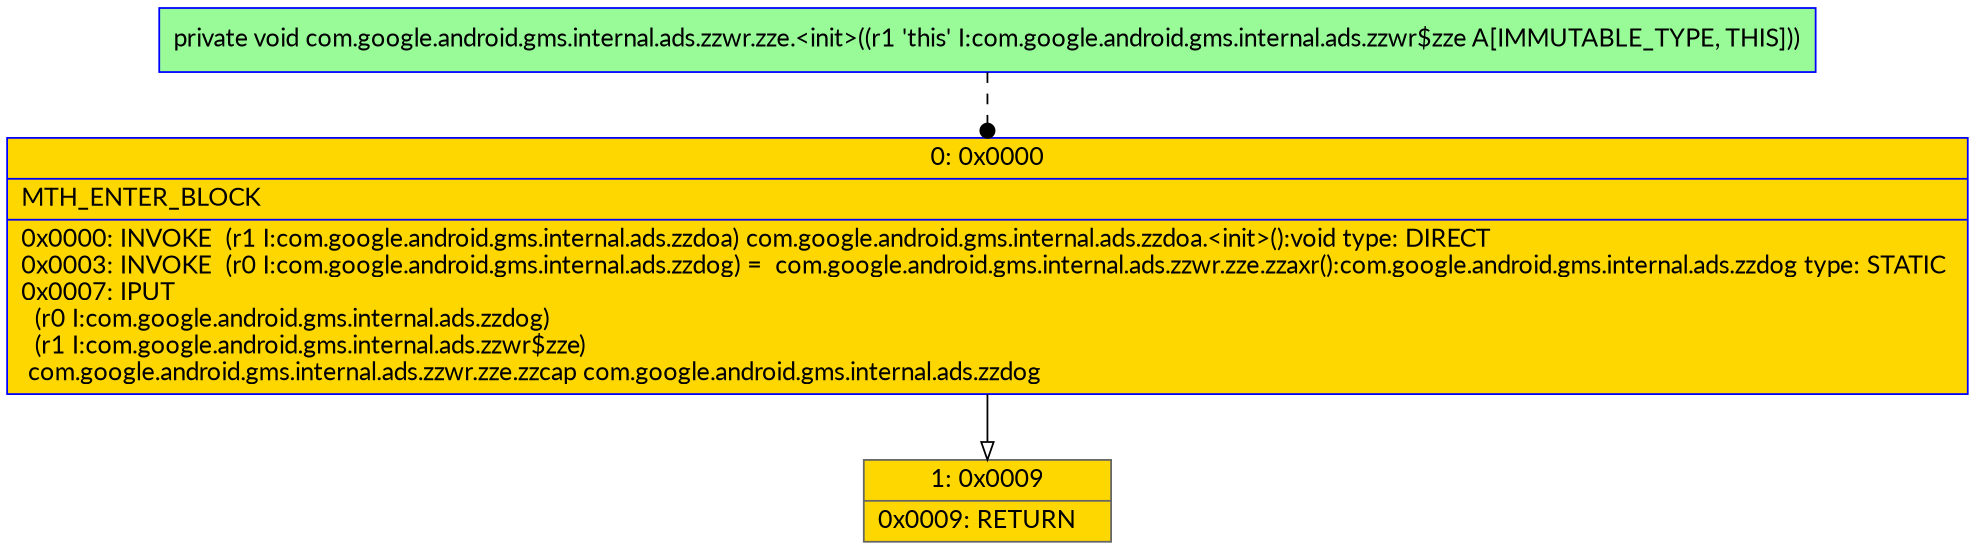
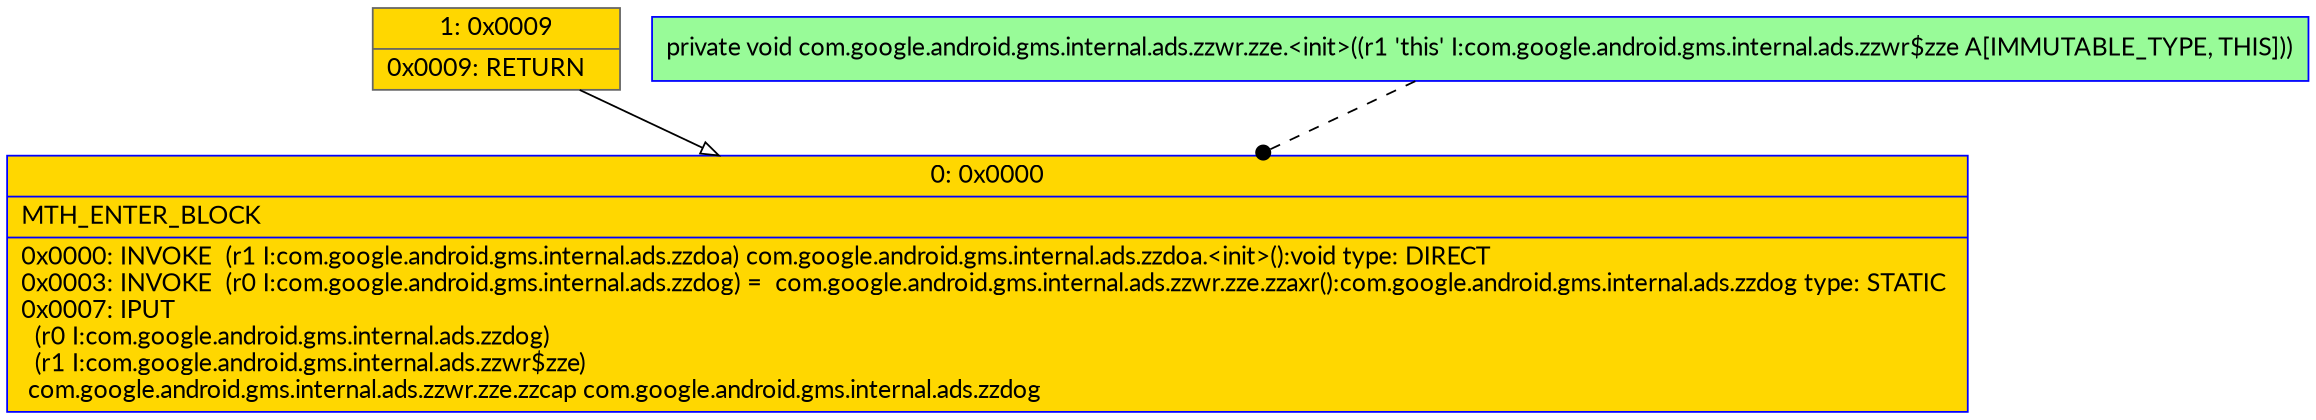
(987, 418) -> (641, 119)
